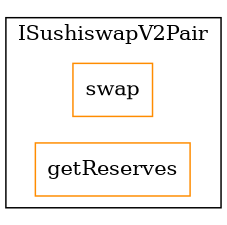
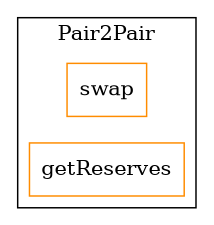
(113, 35) -> (107, 35)
